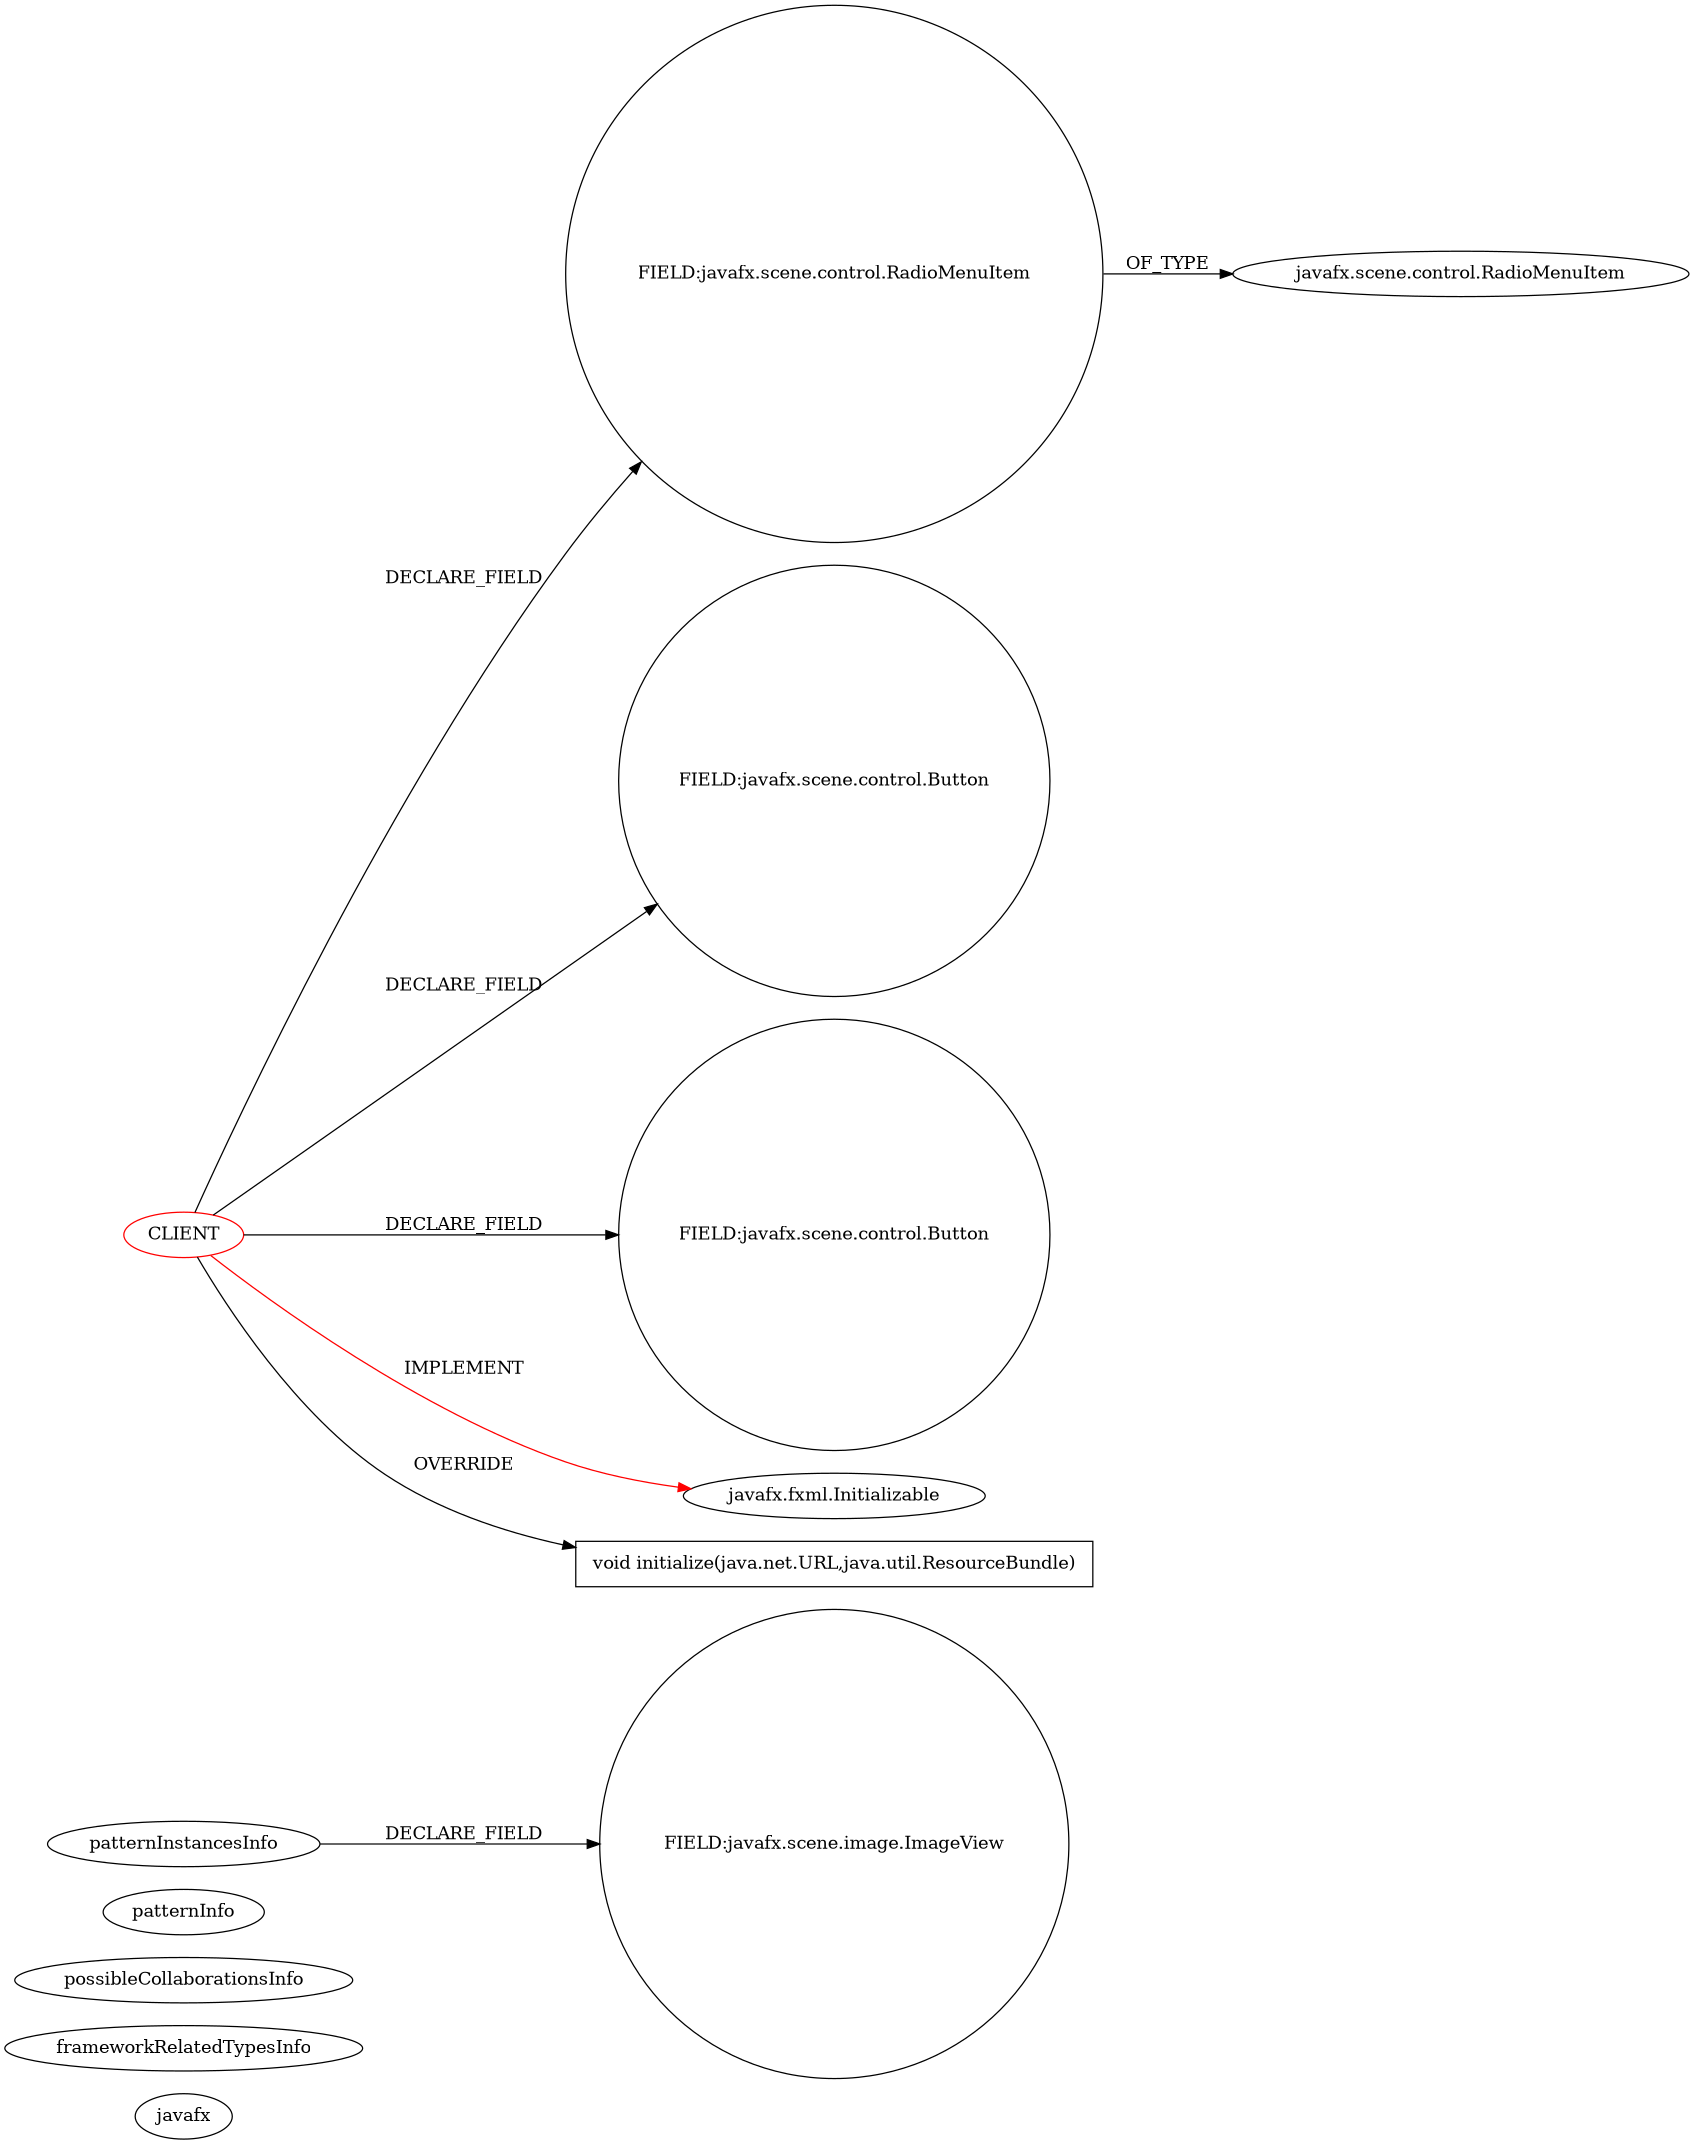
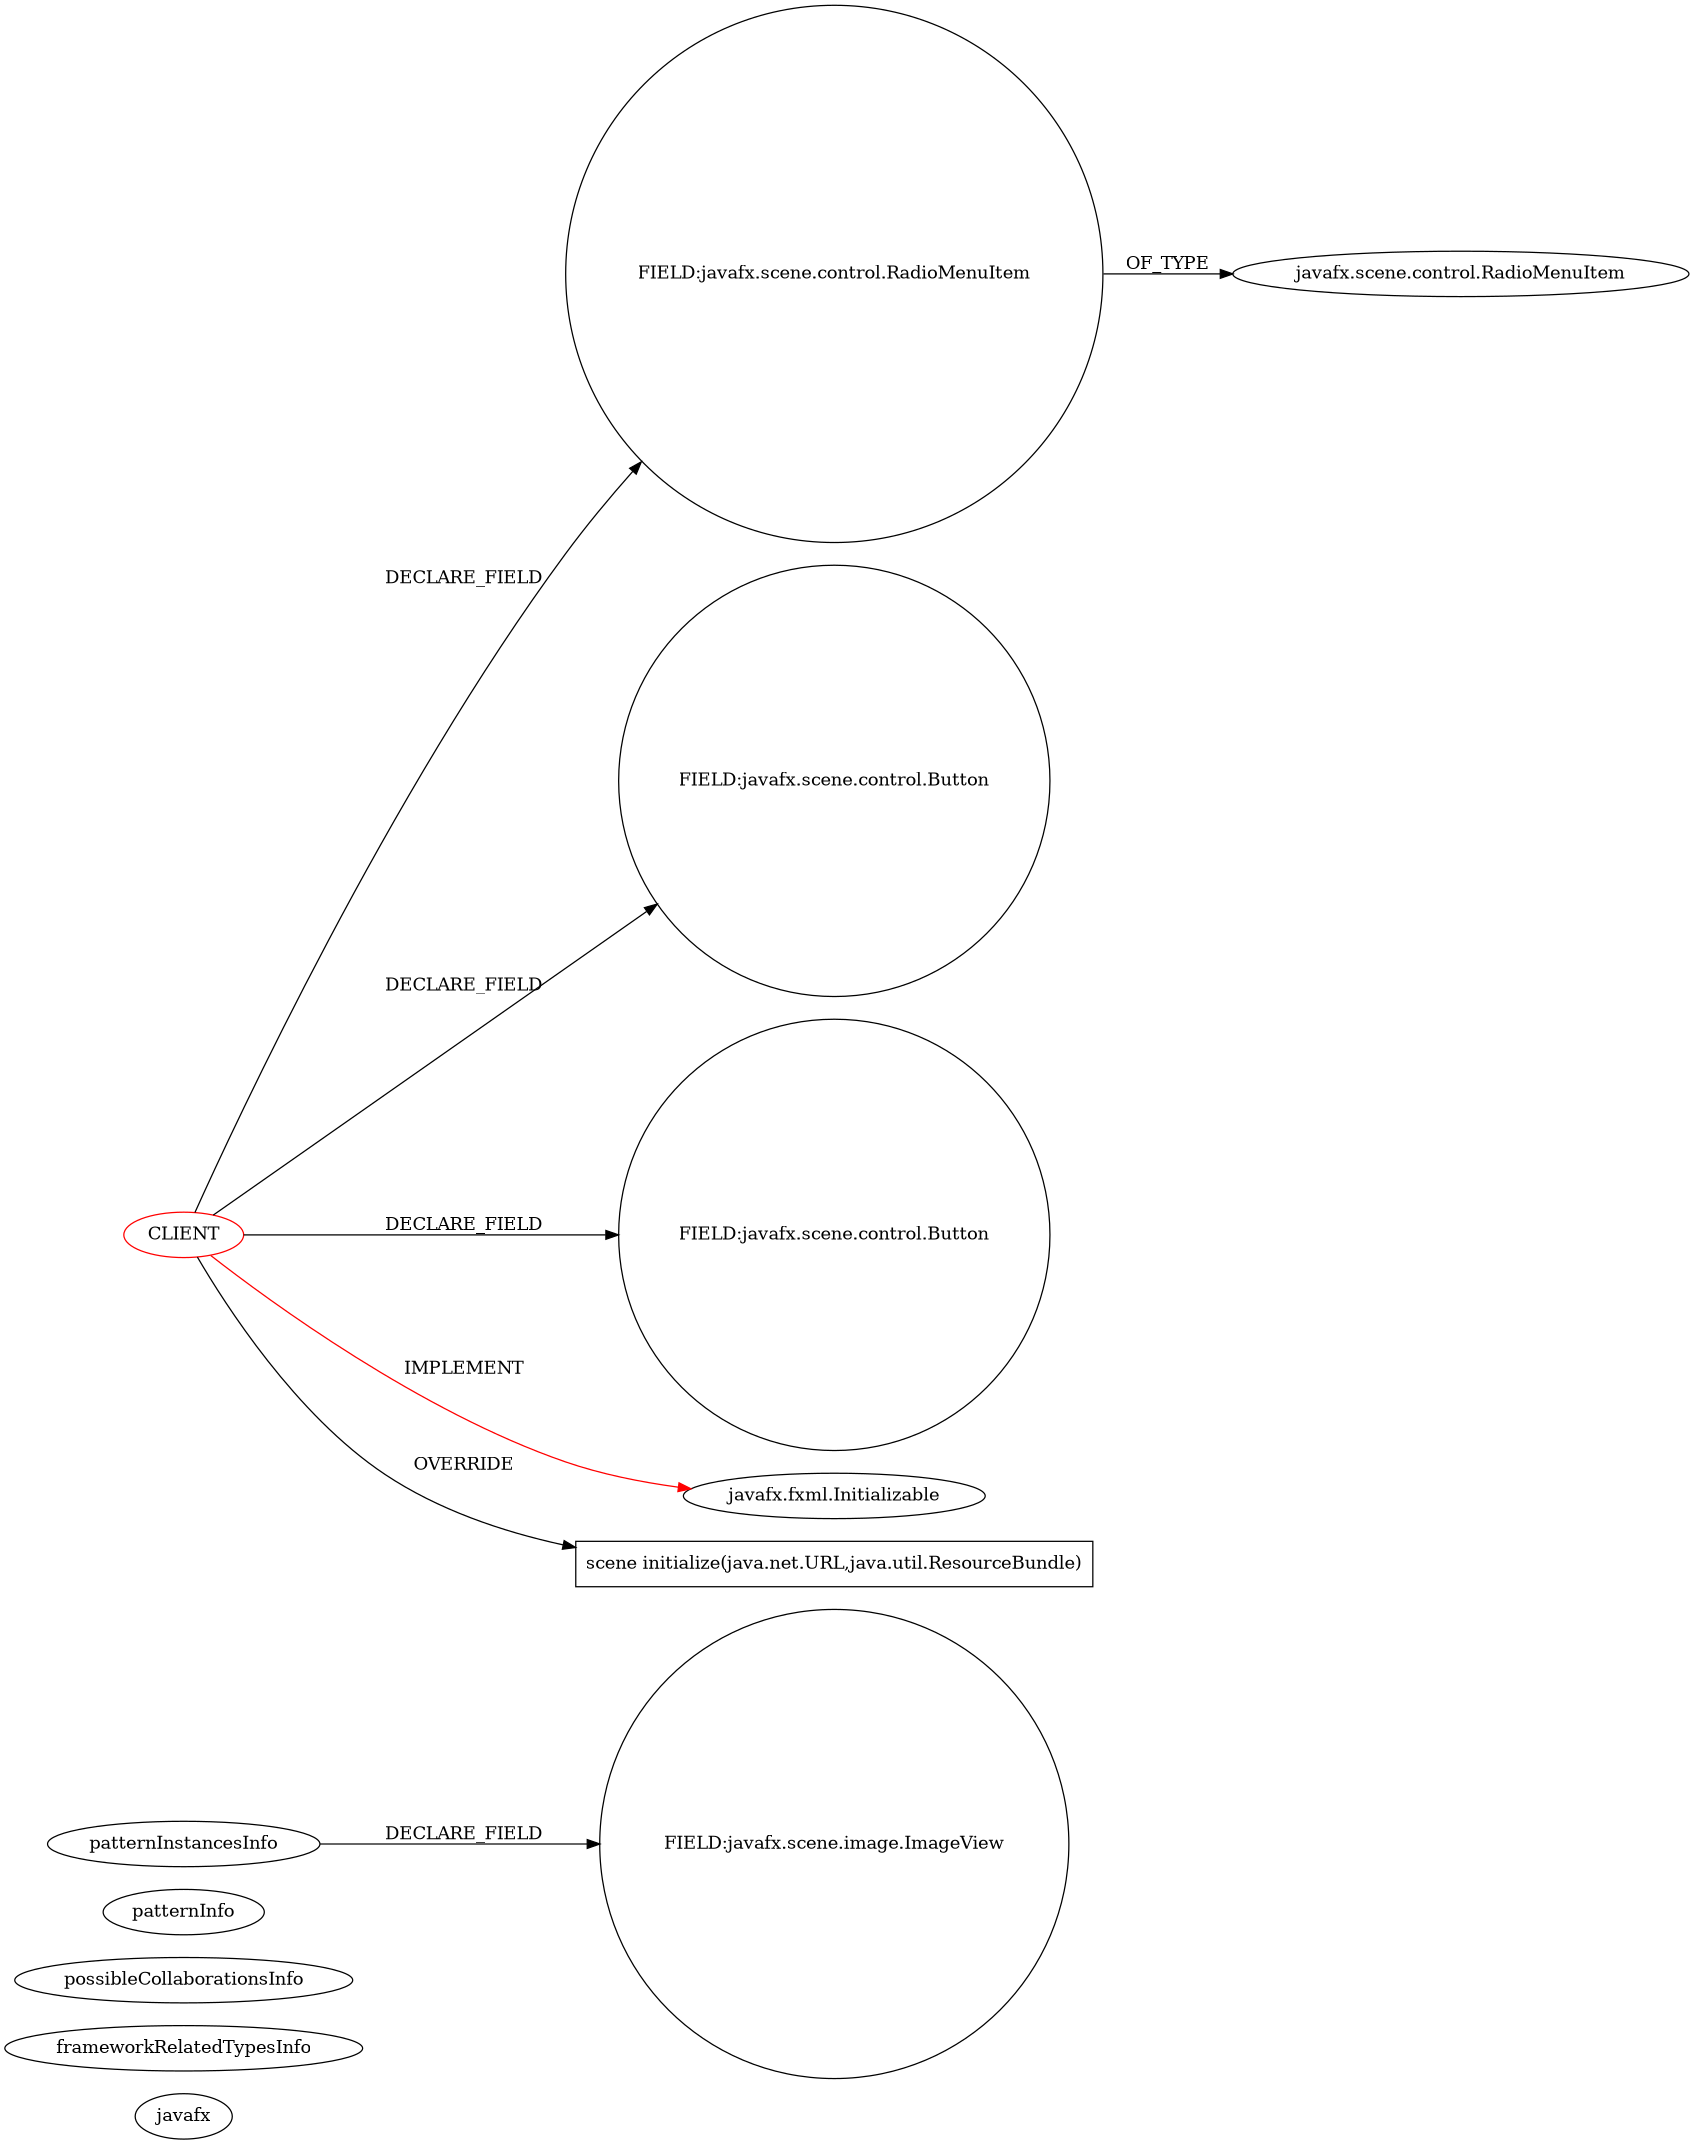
(834, 1564) -> (834, 1564)
